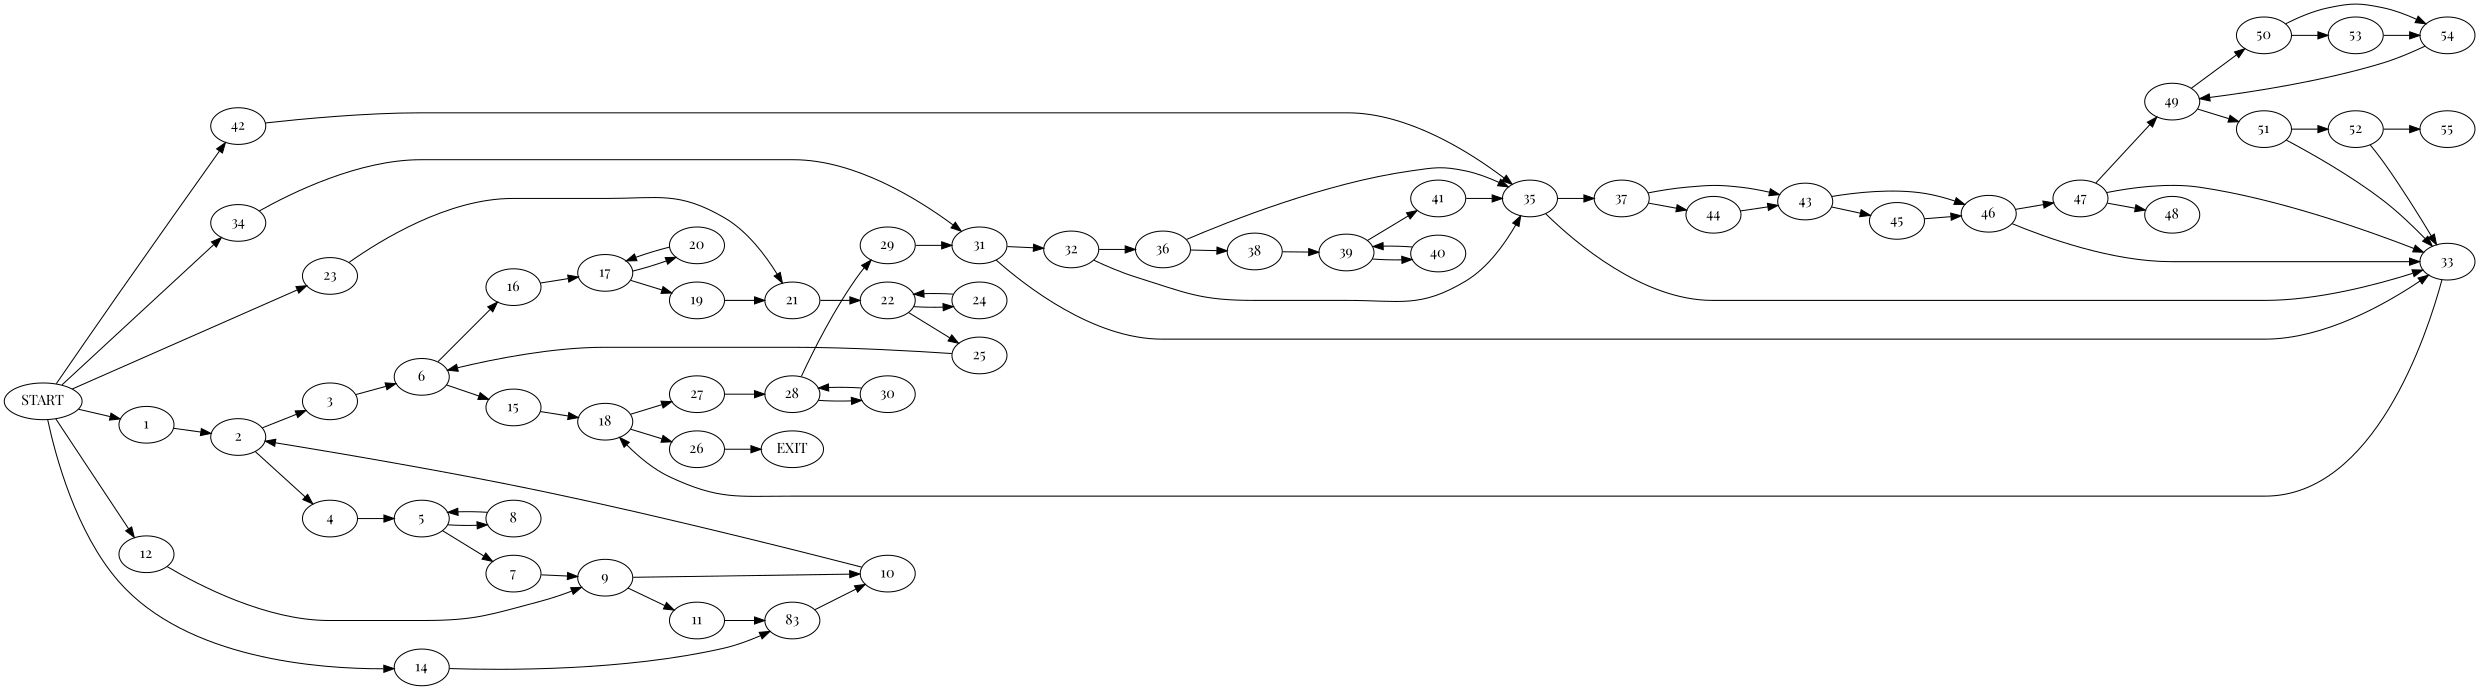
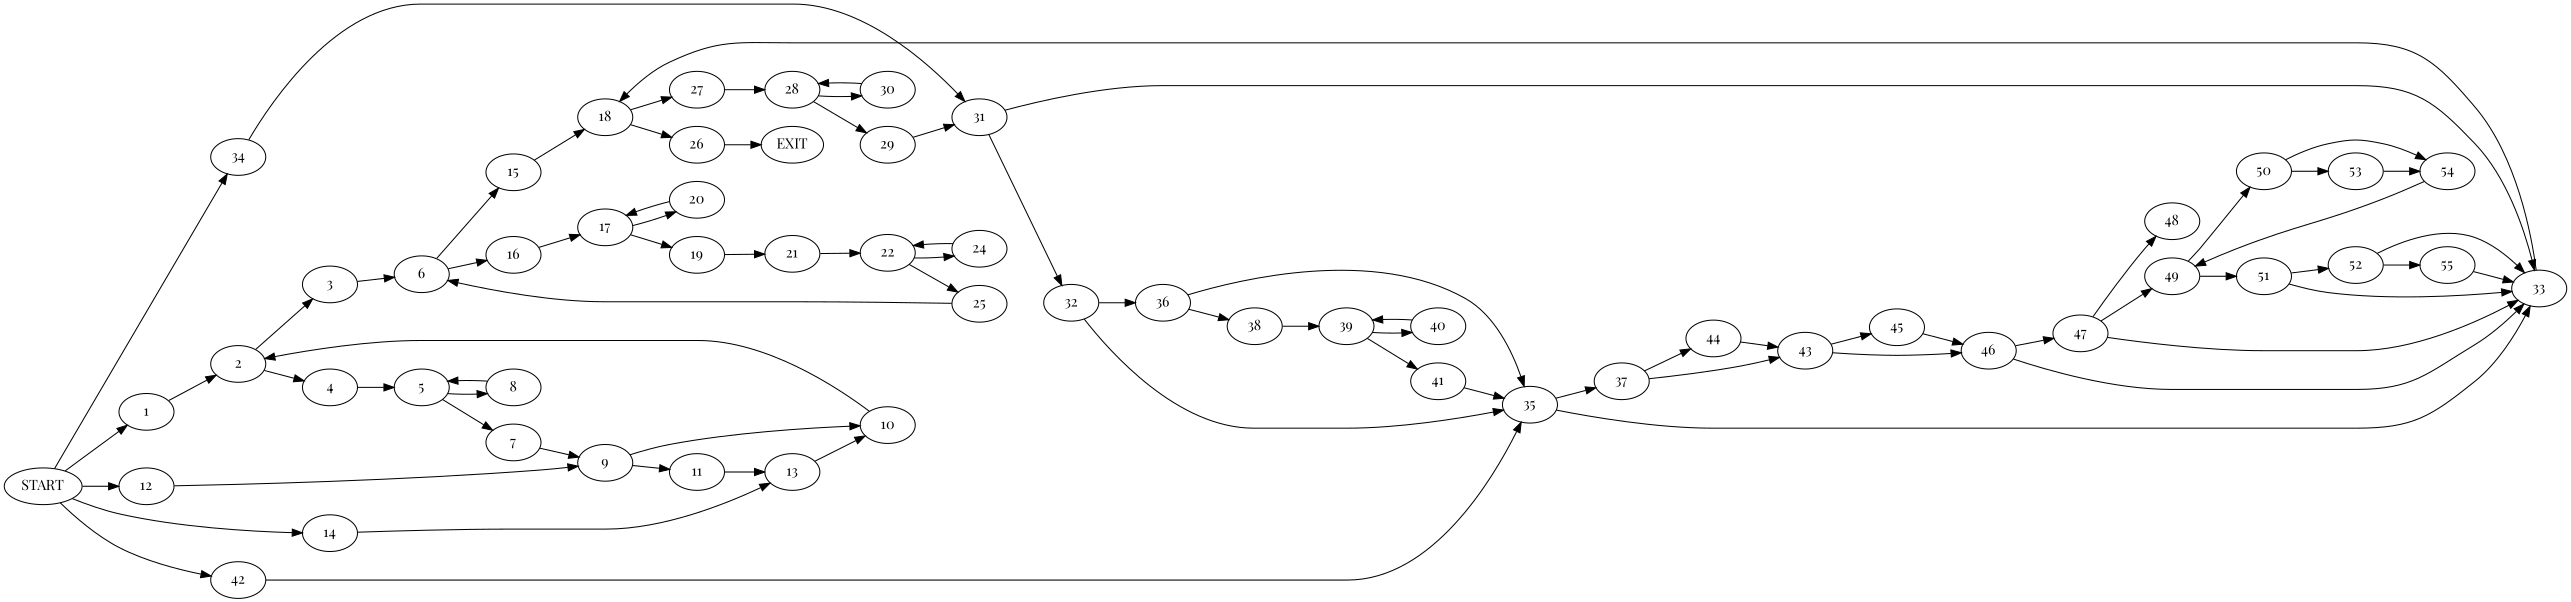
none -> (2488, 275)
(330, 276) -> none
(792, 621) -> (792, 472)
